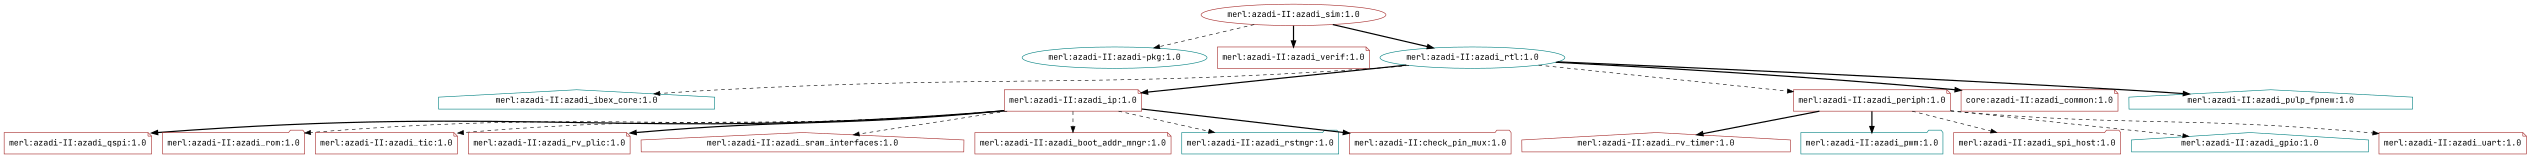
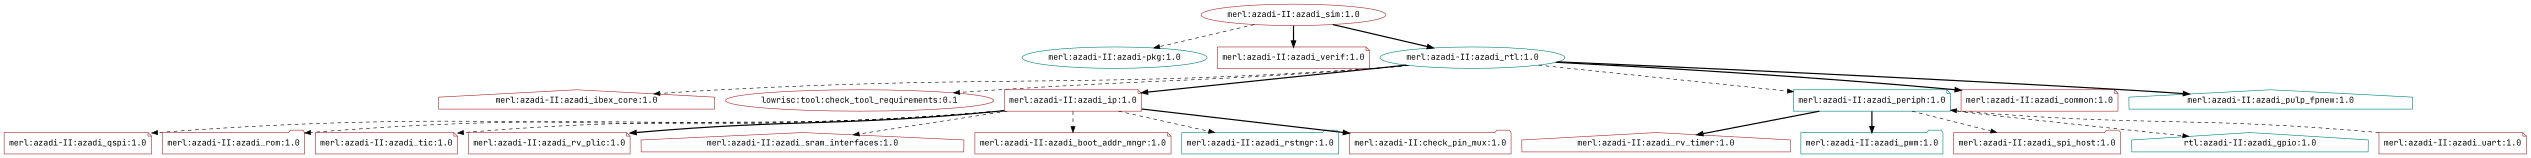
(577, 100) -> (577, 100)
none -> (860, 100)
(1872, 100) -> (1872, 100)
(2040, 100) -> (2040, 100)
(412, 122) -> (412, 122)
(2162, 122) -> (2168, 122)
(2250, 143) -> (2250, 143)
